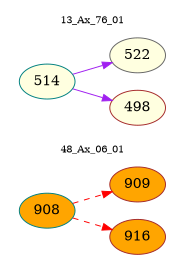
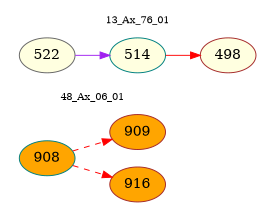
(88, 70) -> (88, 55)
(88, 93) -> (178, 55)
